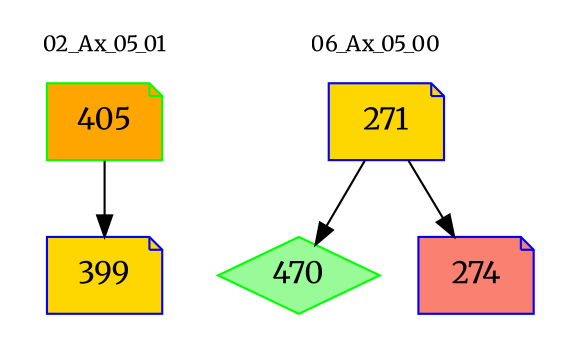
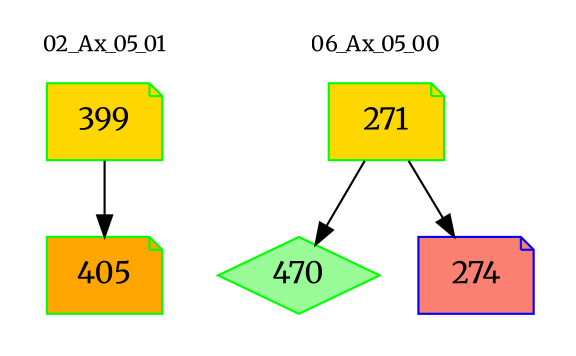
(386, 122) -> (386, 122)
(105, 188) -> (105, 188)
(105, 275) -> (105, 122)
